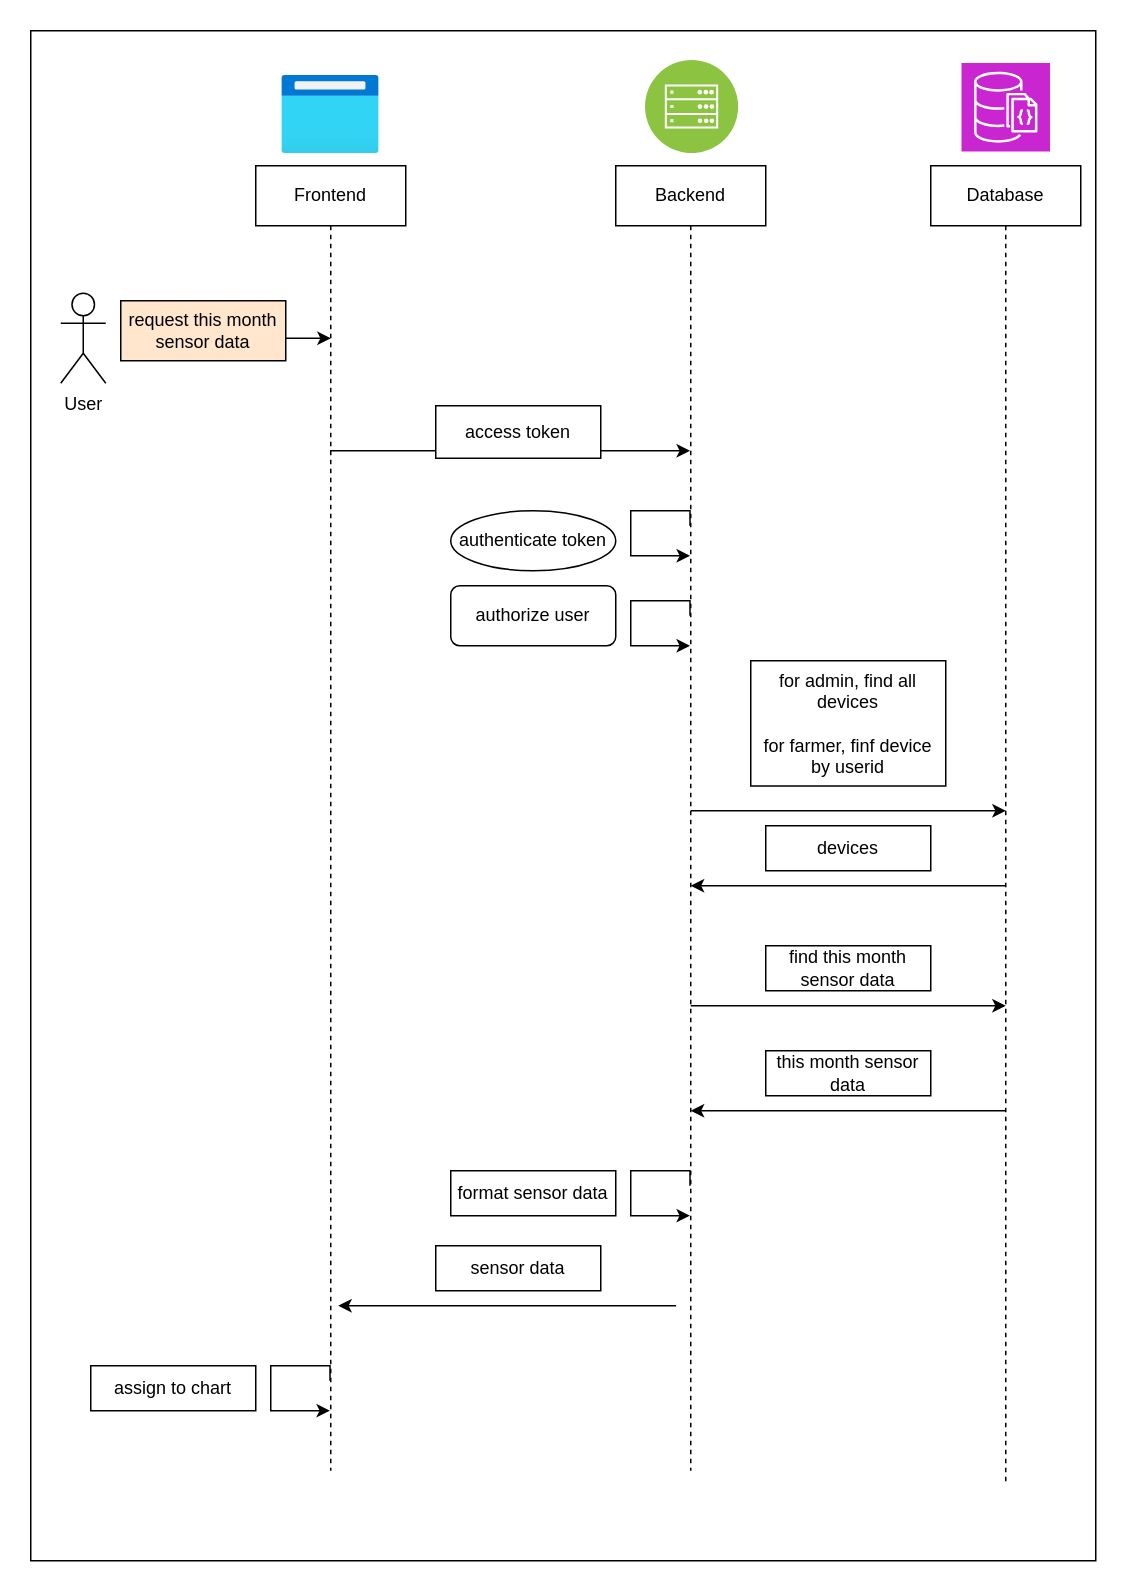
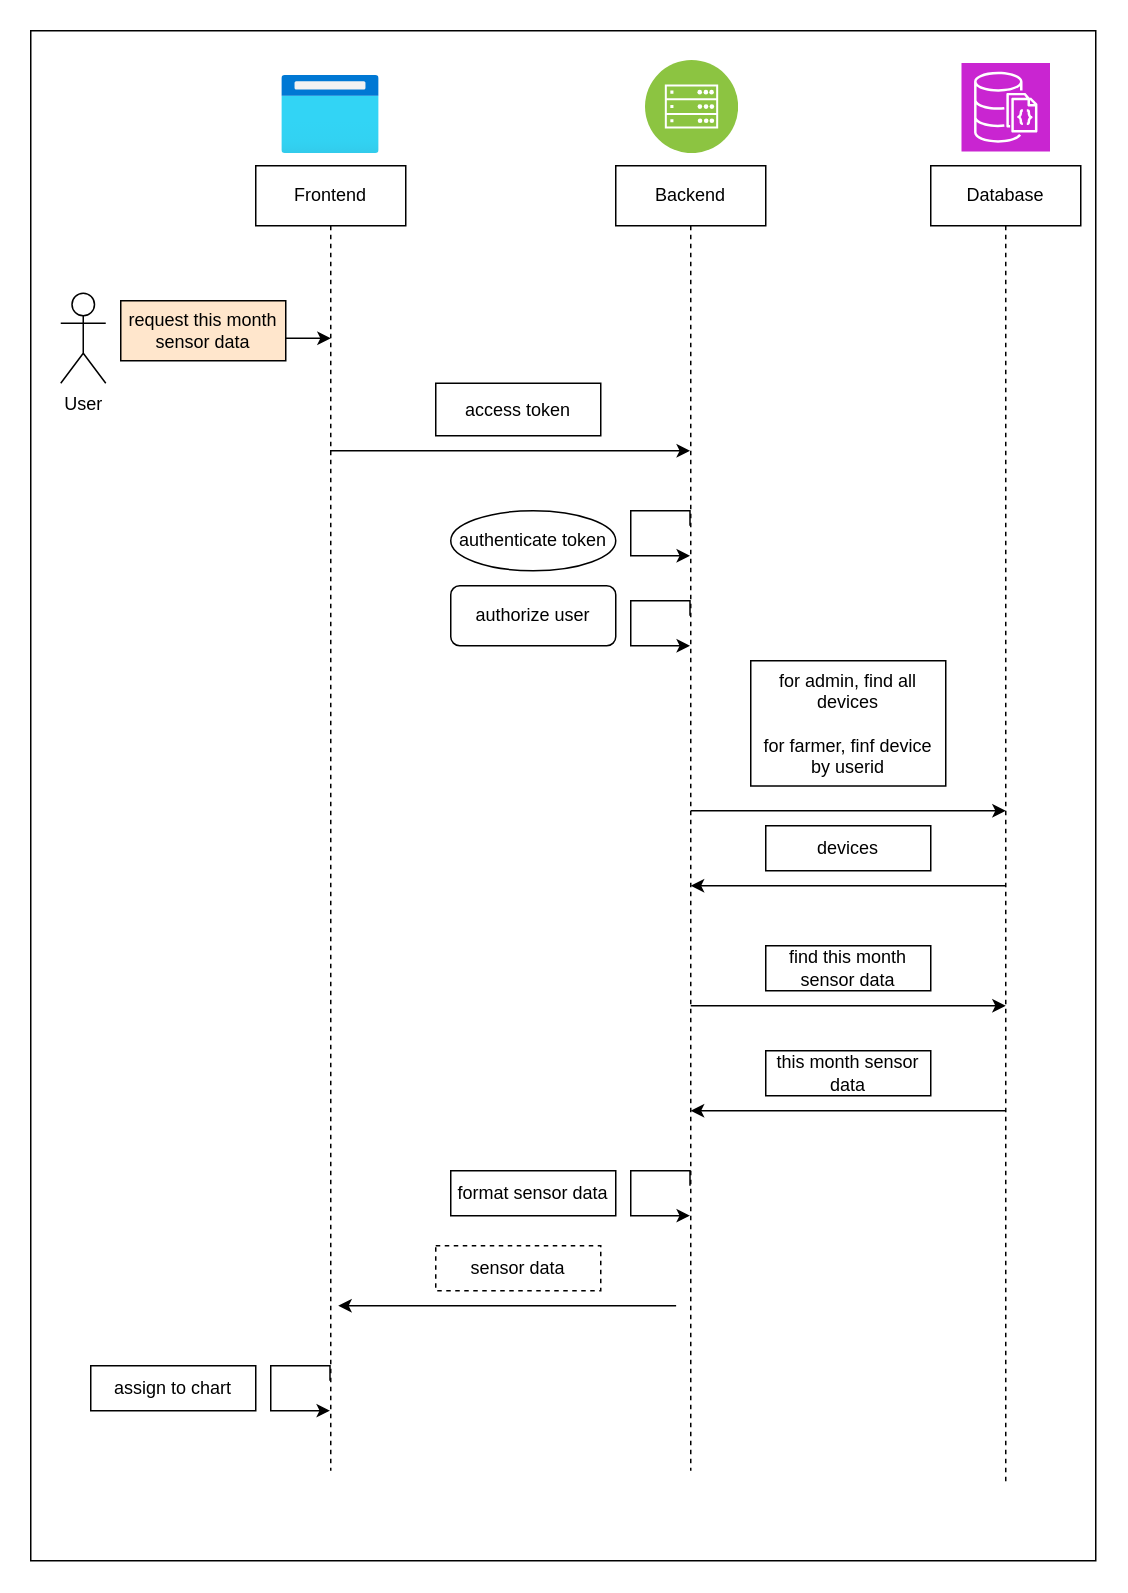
(518, 432) -> (518, 410)
(518, 1268) -> (518, 1268)
